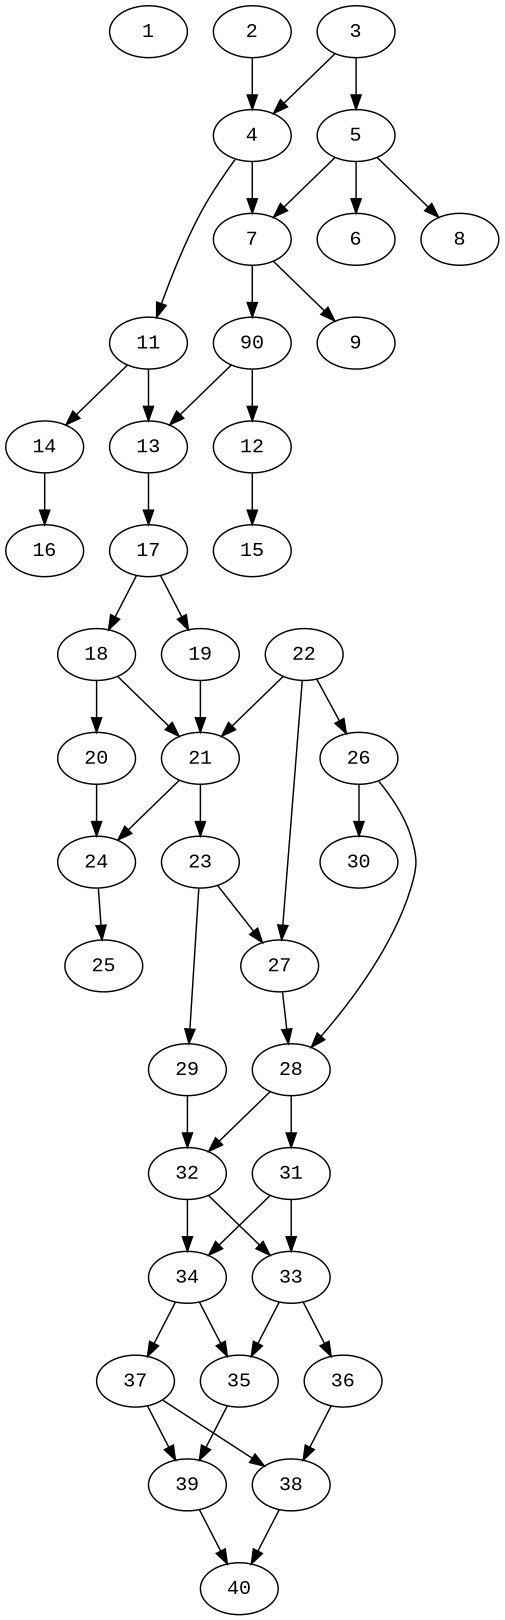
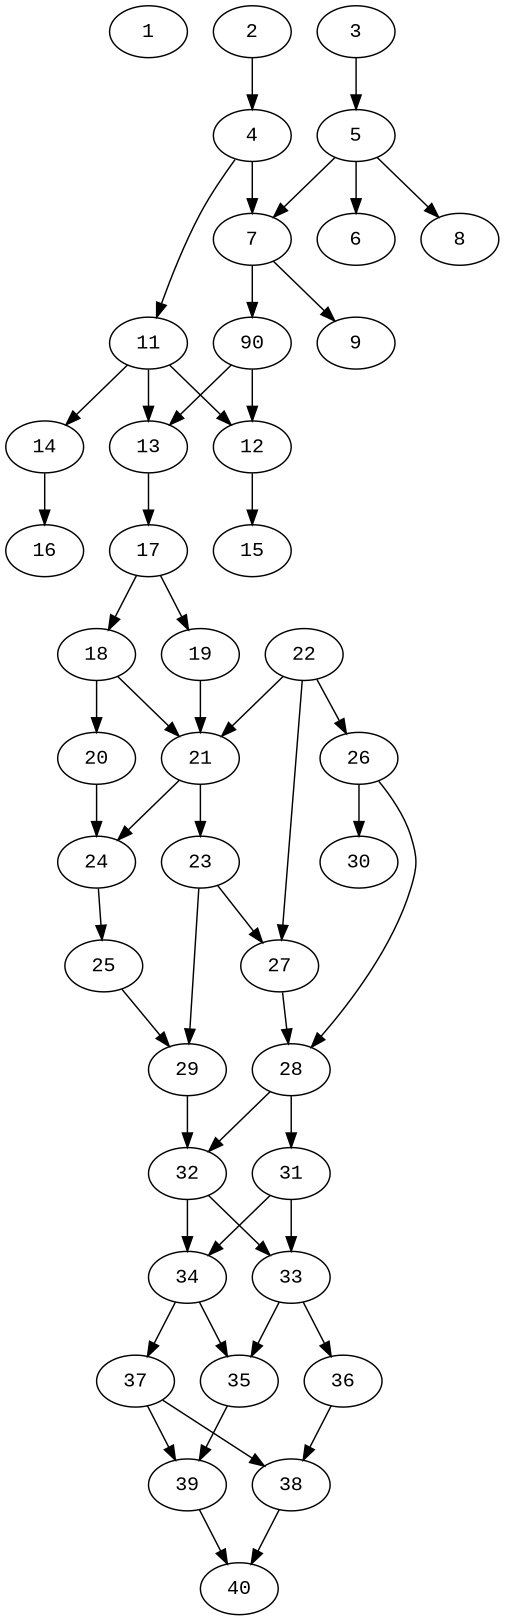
(310, 78) -> none
none -> (194, 389)
none -> (141, 1012)
